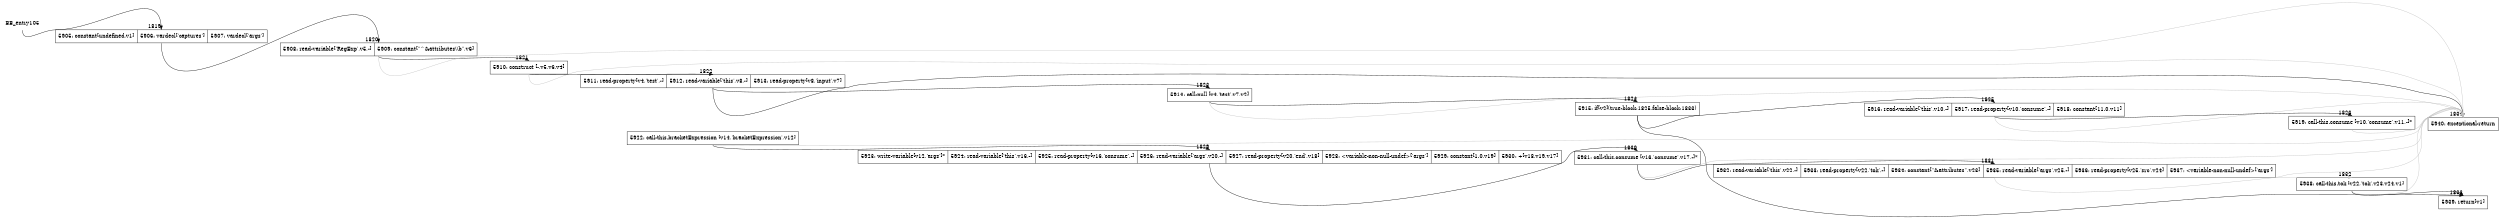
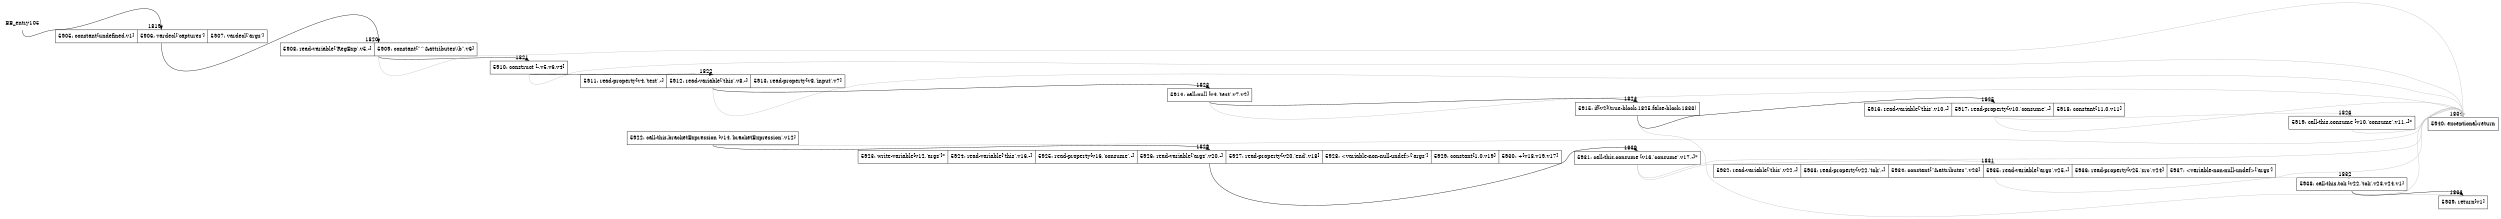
(1582, 78) -> (1582, 78)
(2171, 116) -> (2171, 116)
(1808, 162) -> (1808, 162)
(2027, 212) -> (2027, 212)
